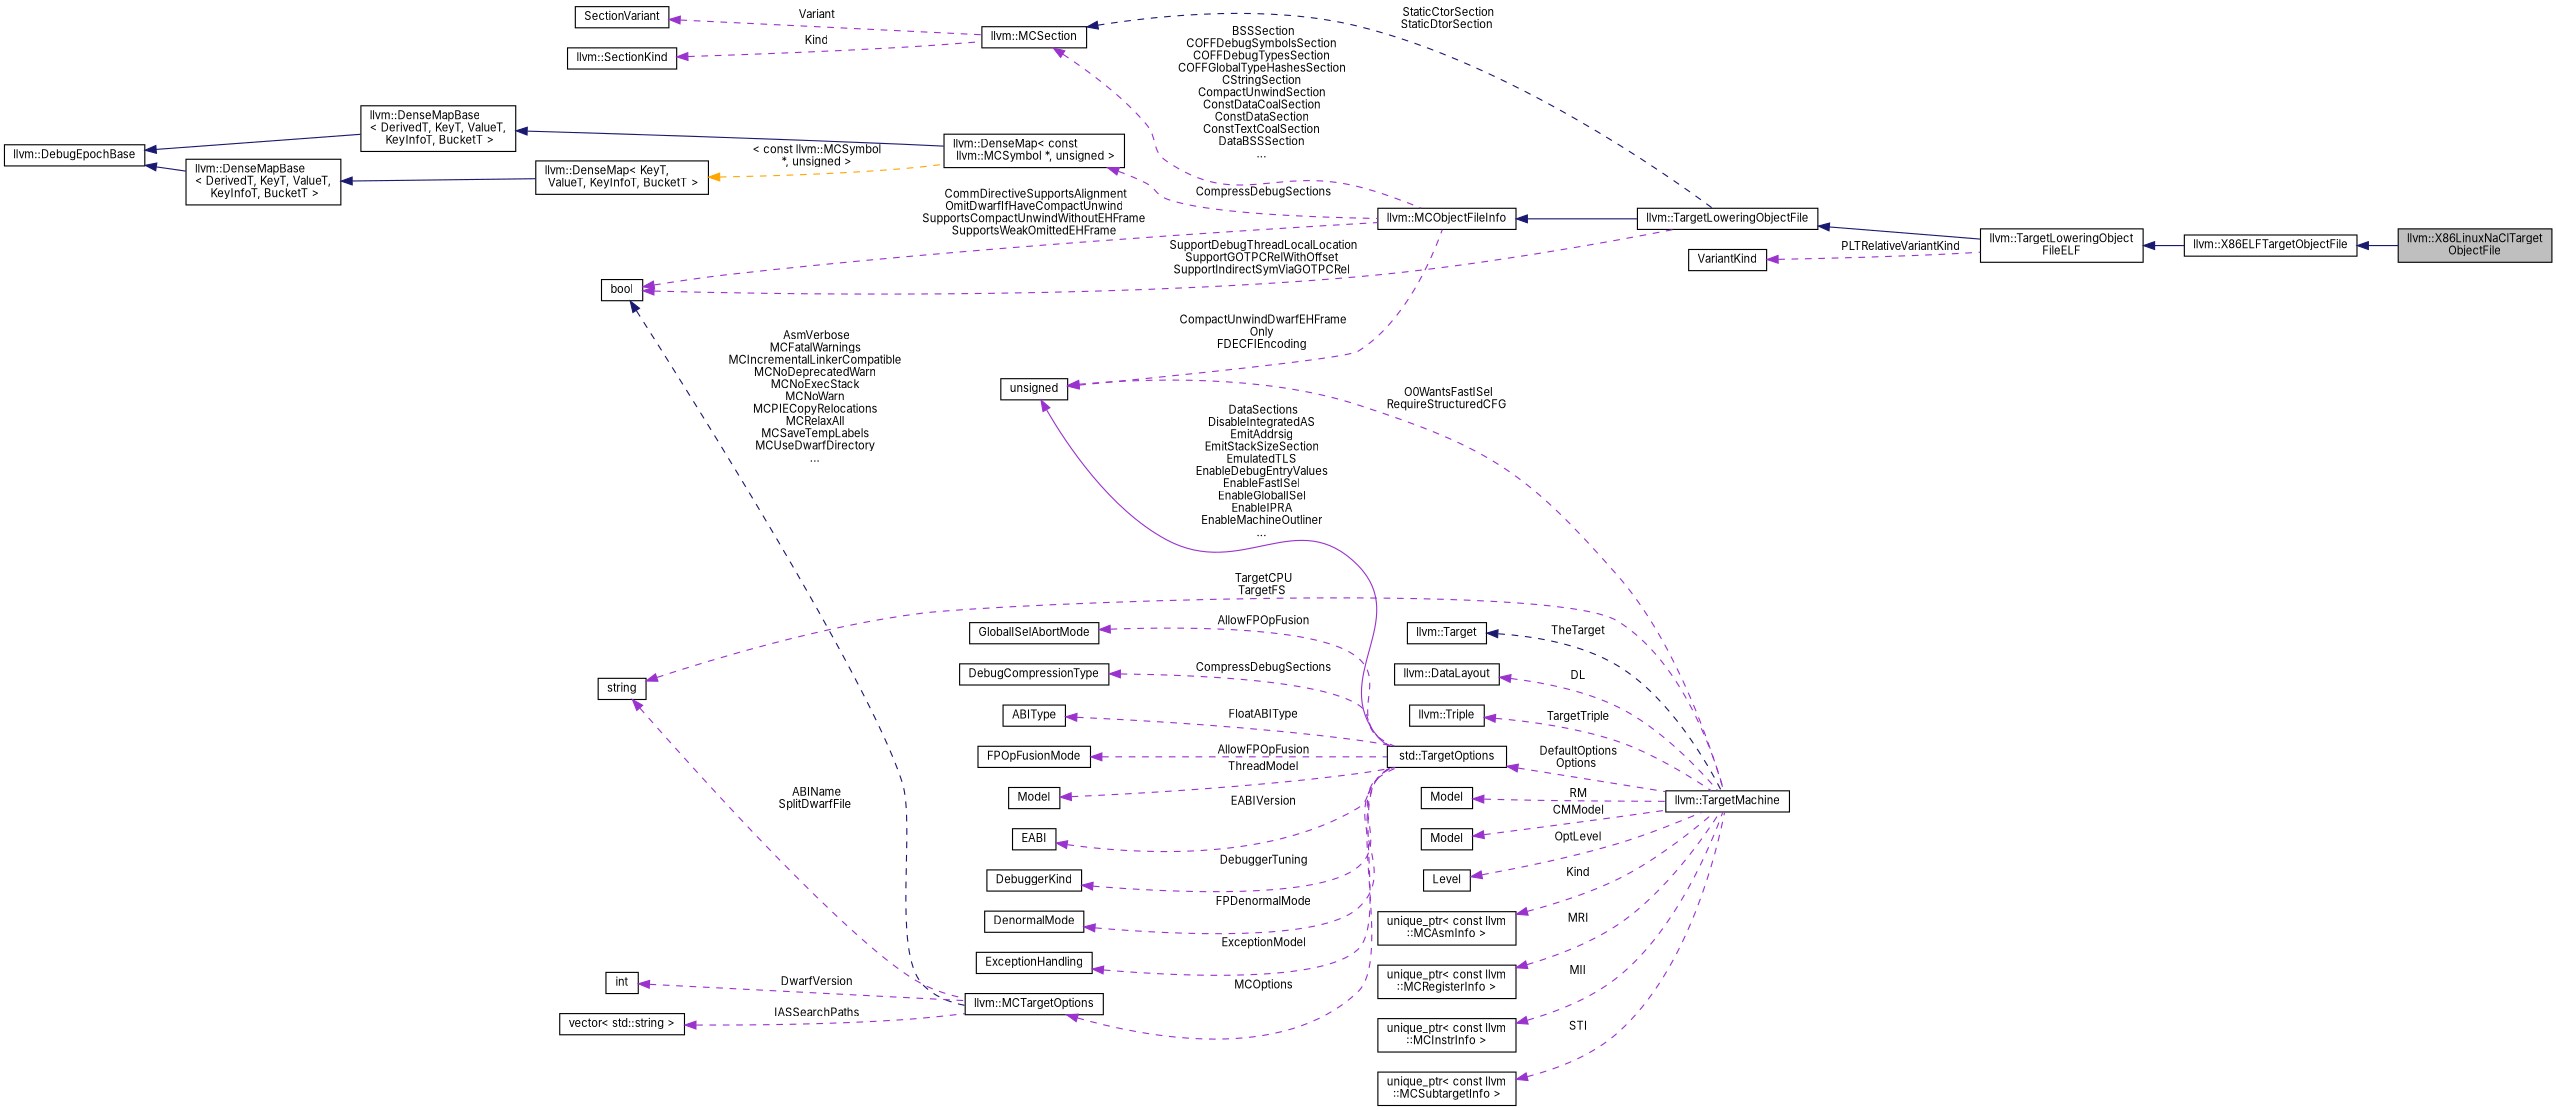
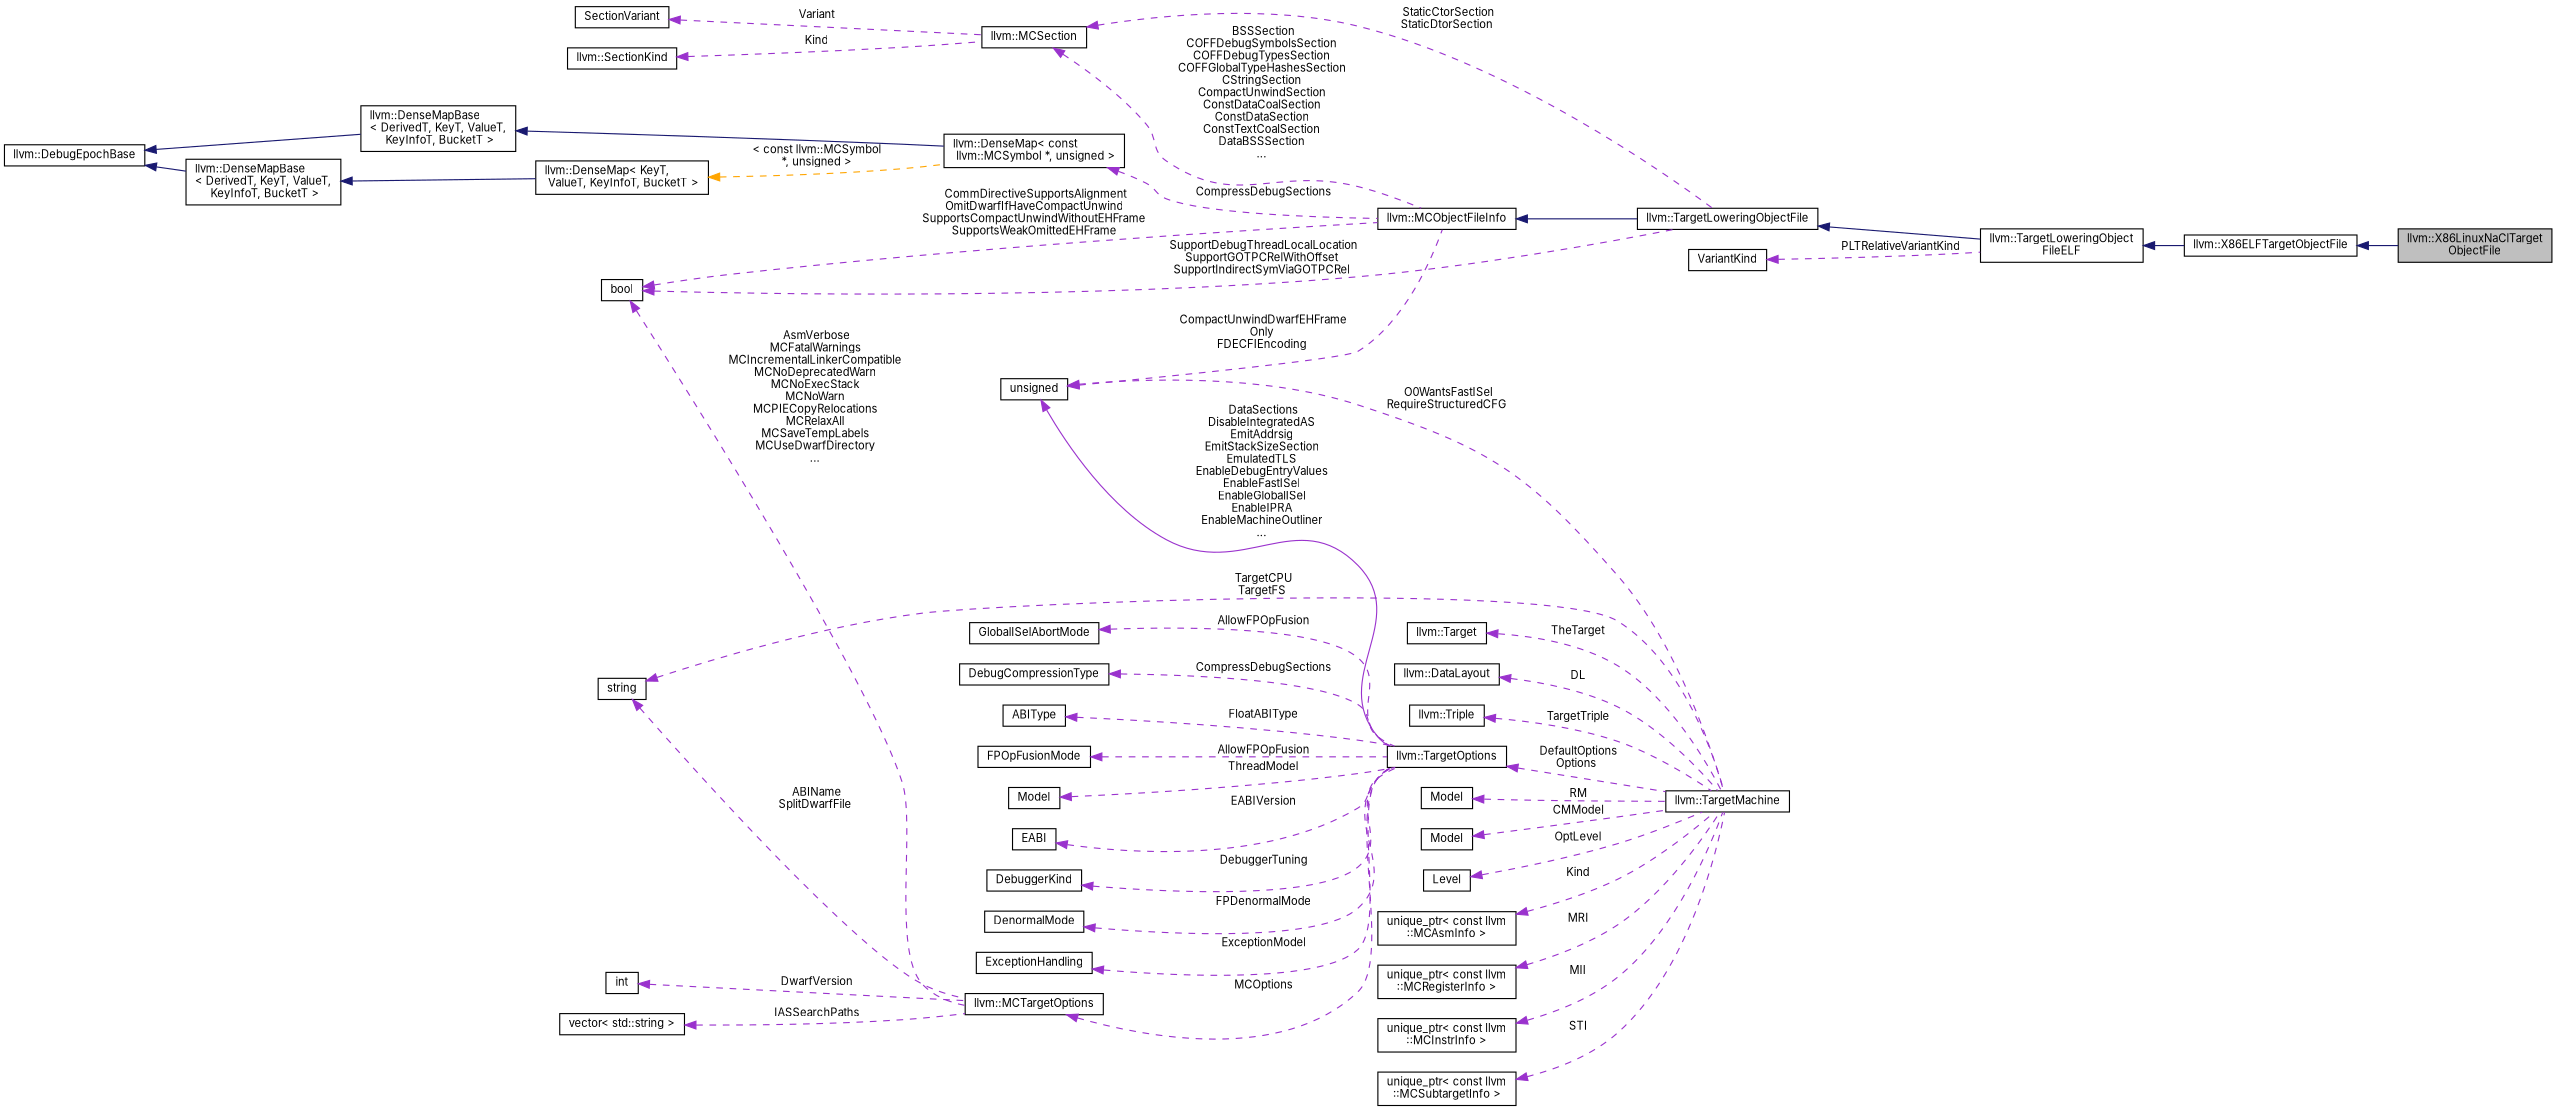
(1424, 47) -> (1424, 47)
(841, 652) -> (841, 652)
(1634, 677) -> (1634, 677)
(1447, 757) -> (1447, 757)
